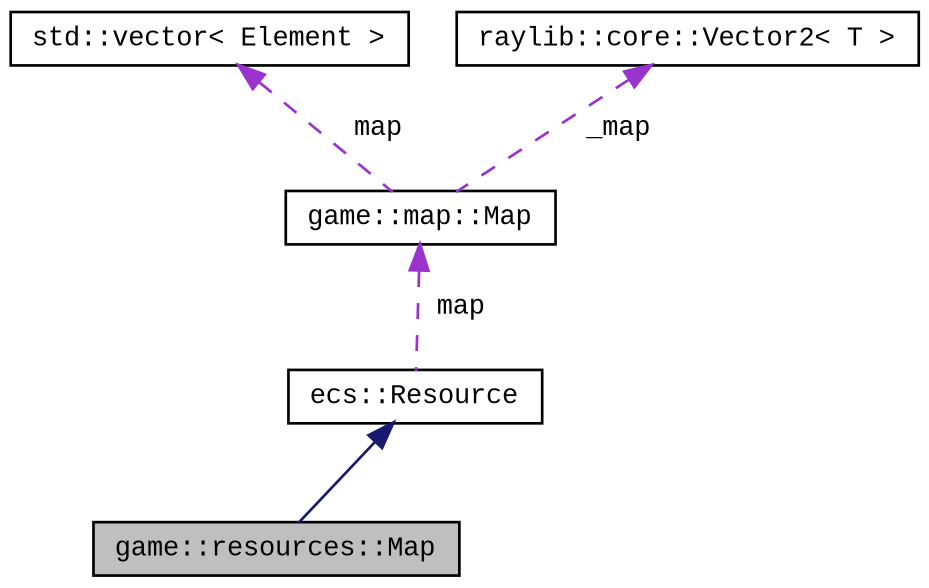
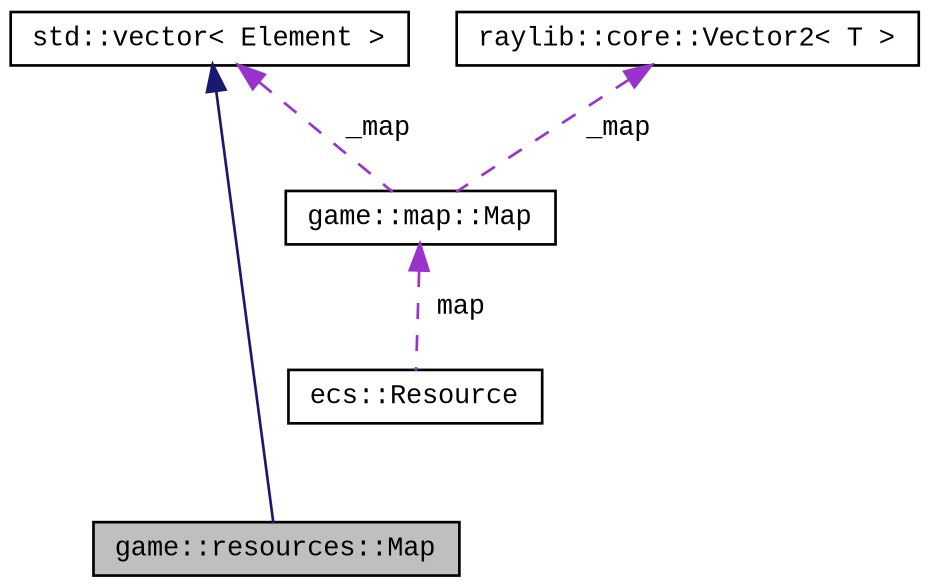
(371, 128) -> (371, 128)
(337, 482) -> (245, 307)
